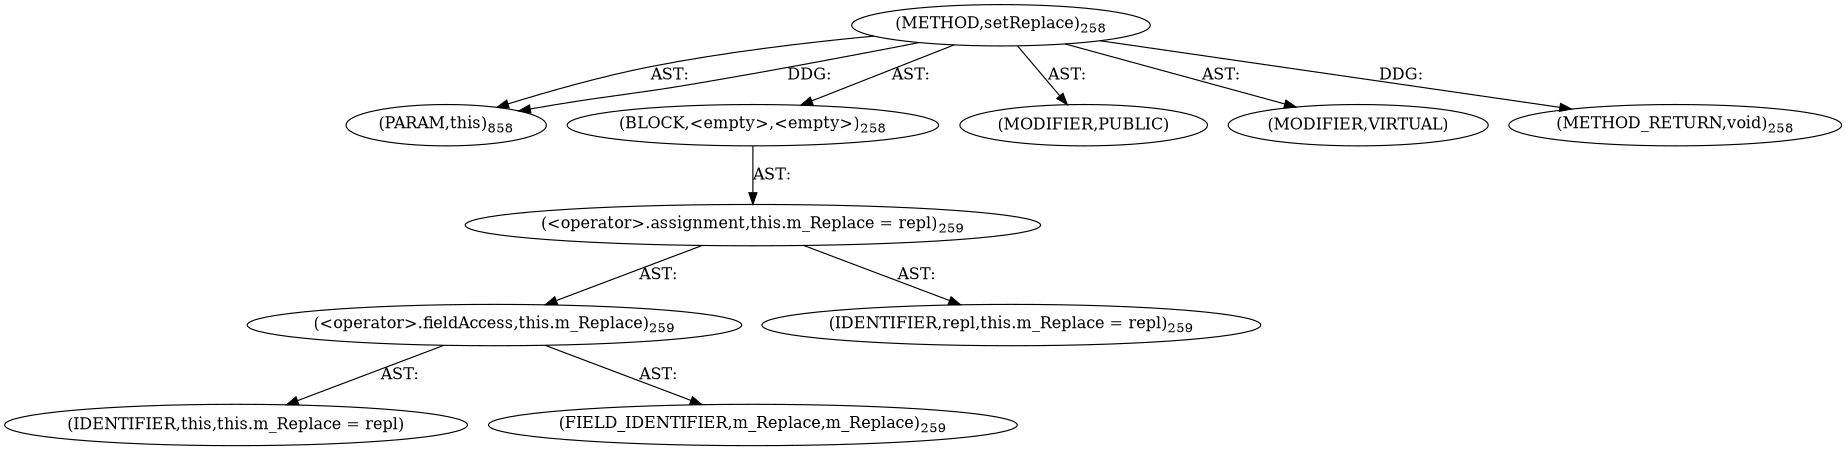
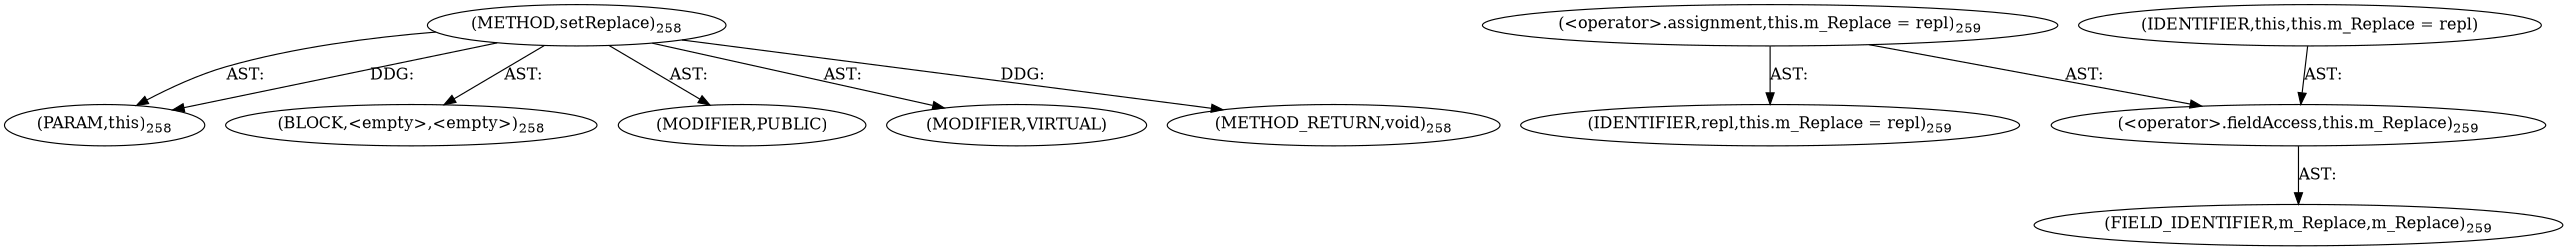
(501, 123) -> (159, 123)
(753, 169) -> none
(371, 373) -> (2305, 69)
